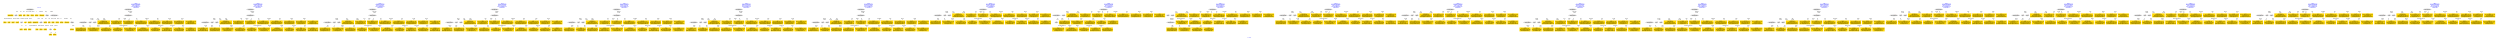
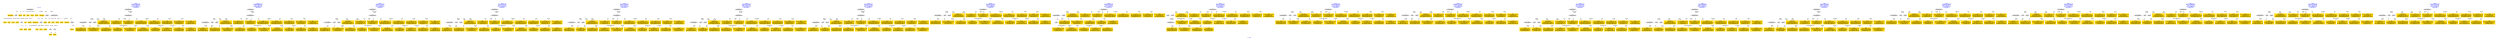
(55, 29) -> (55, 29)
